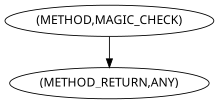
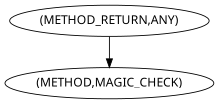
(109, 48) -> (109, 48)
